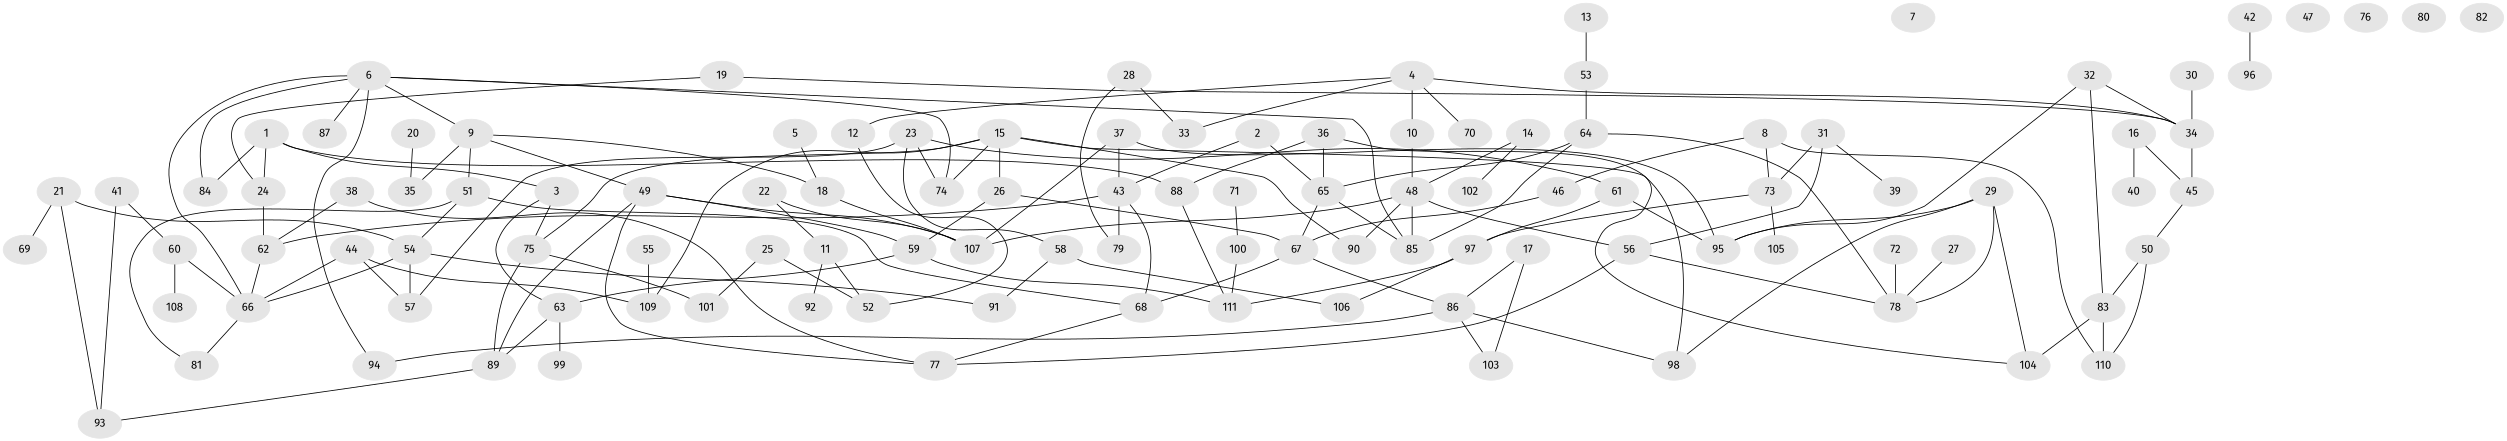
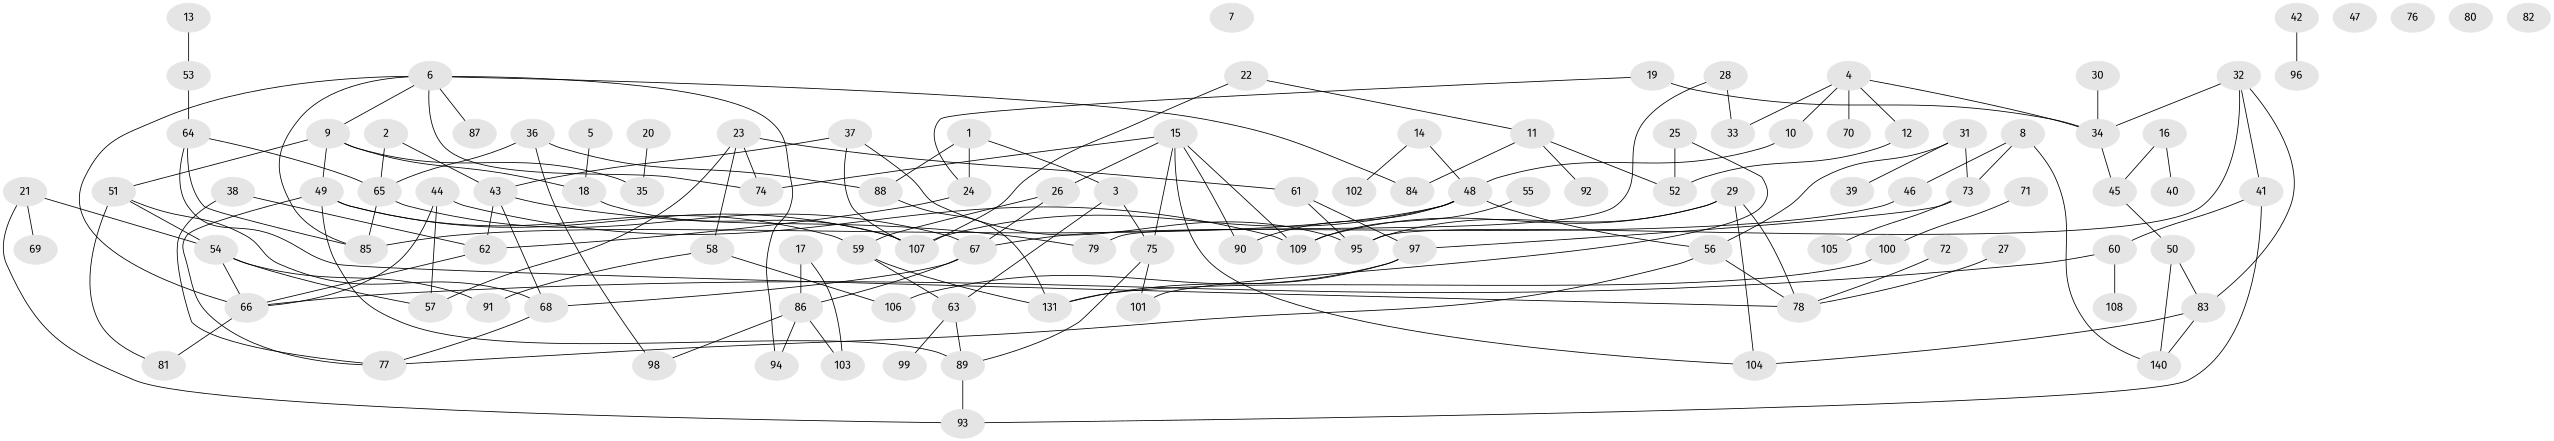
none -> (2250, 134)
(235, 164) -> (1472, 163)
(1821, 260) -> (1516, 221)
(1230, 308) -> (1050, 308)
(2103, 366) -> (2159, 366)
